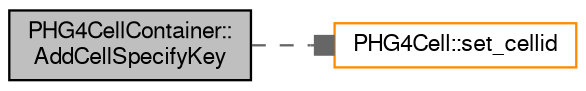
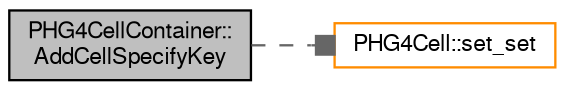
(455, 45) -> (445, 45)
